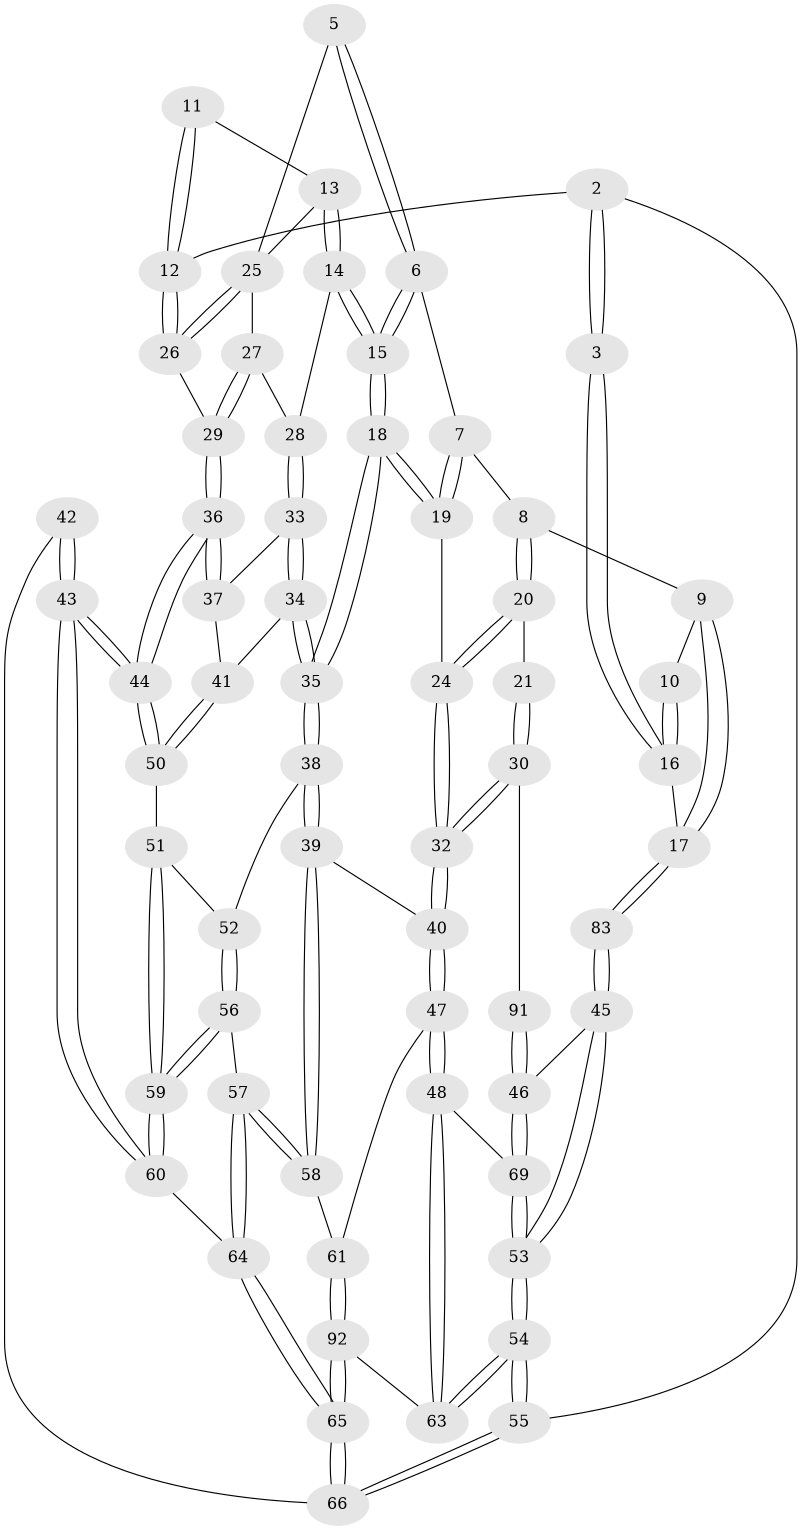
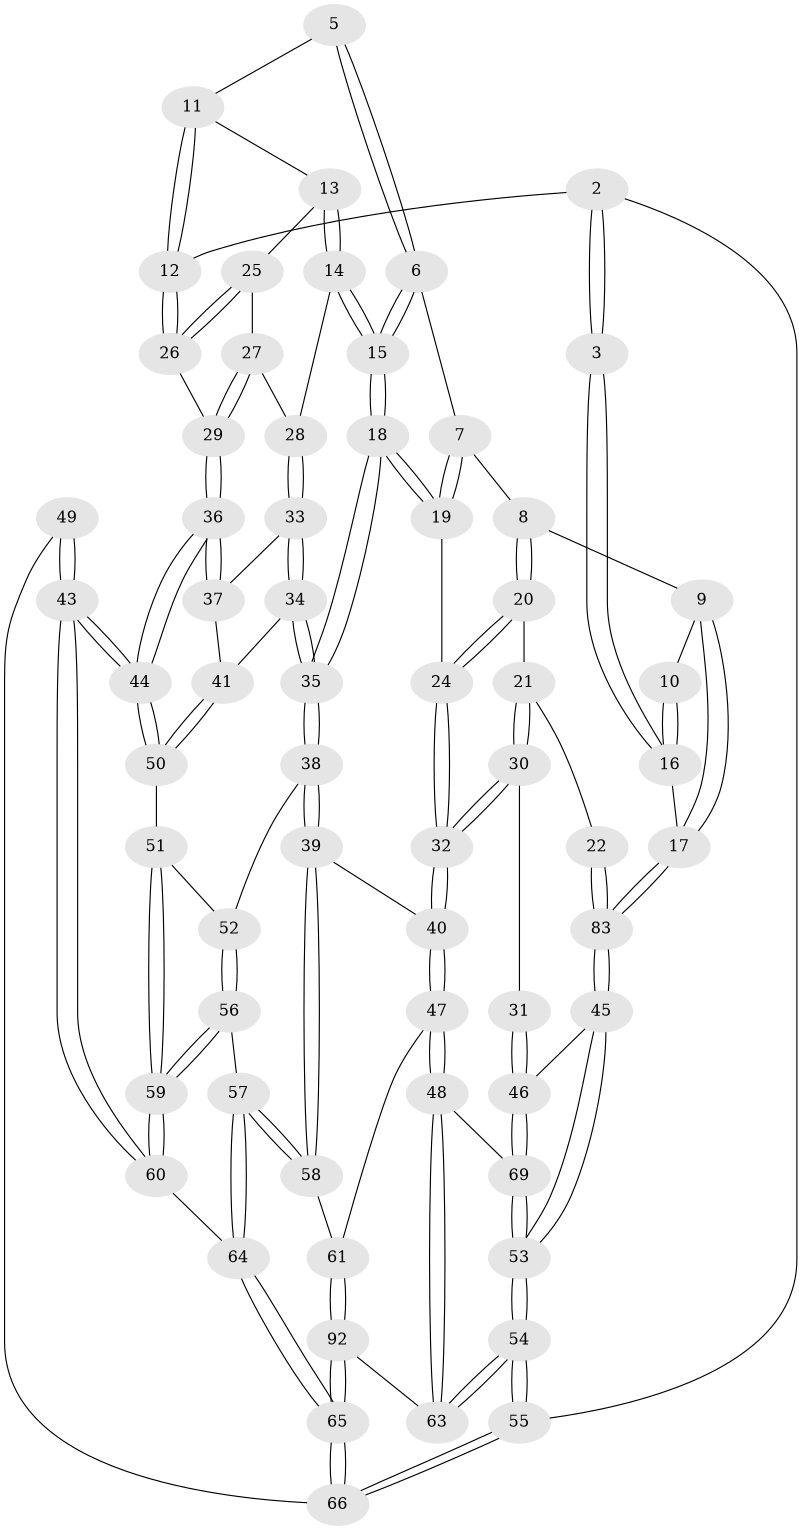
(293, 148) -> (264, 66)
(67, 518) -> (67, 518)
none -> (597, 847)
(519, 1012) -> (519, 1012)
